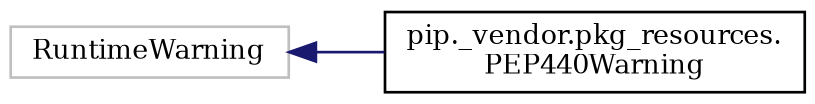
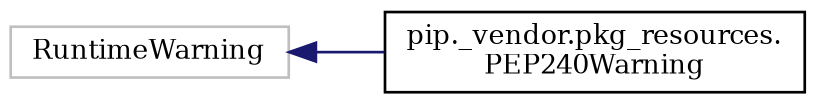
(595, 52) -> (595, 52)
